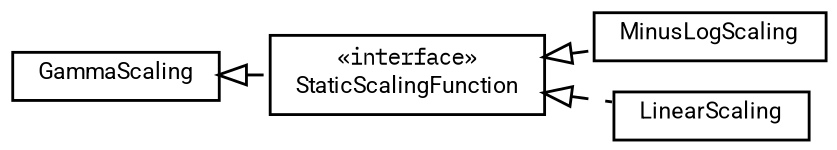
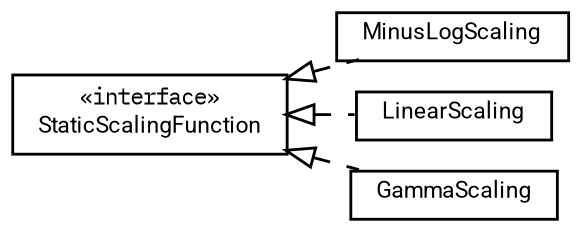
(257, 75) -> (336, 164)
